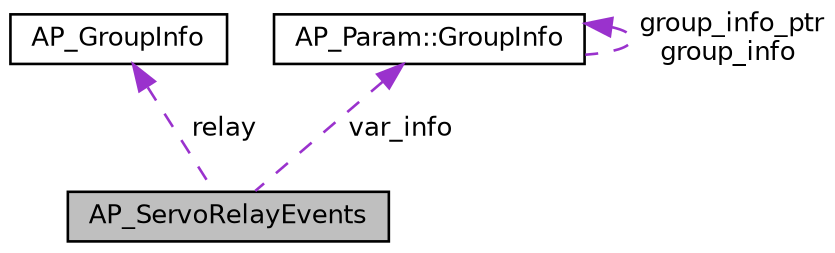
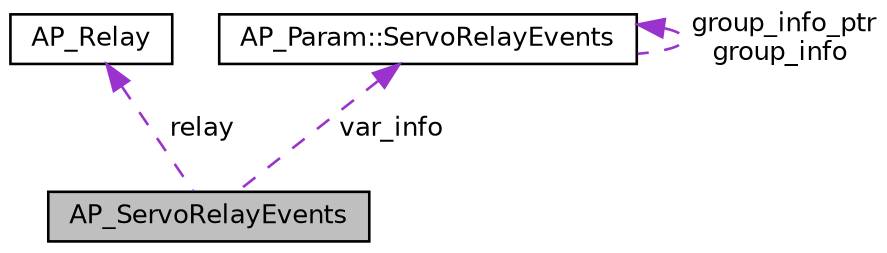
(119, 39) -> (91, 39)
(429, 39) -> (428, 39)
